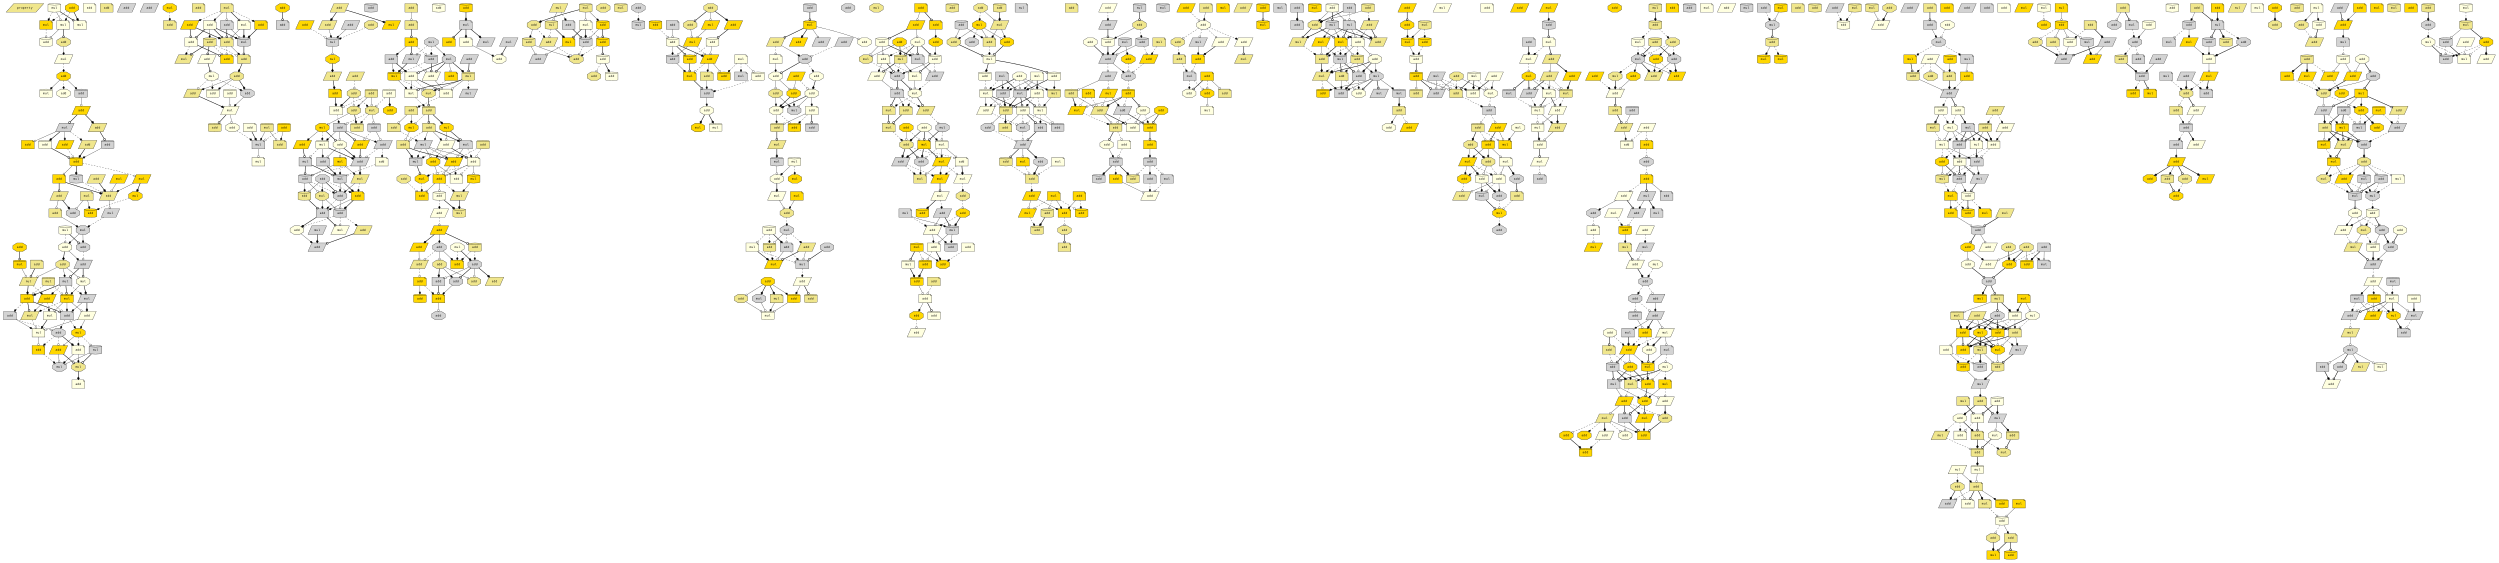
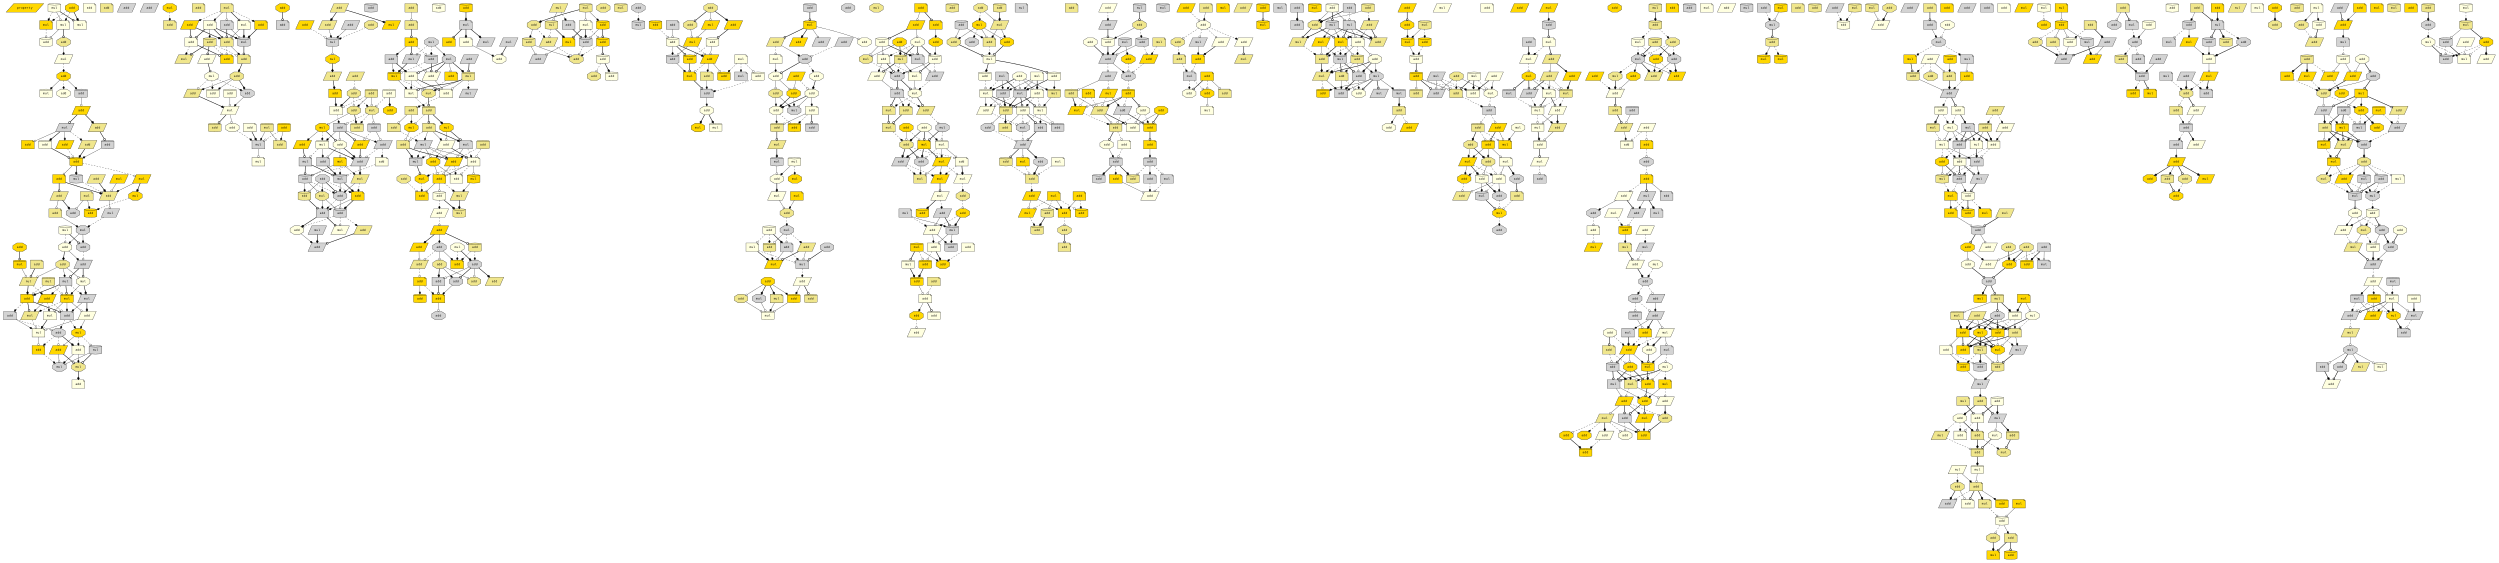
(25, 8) -> (25, 8)
